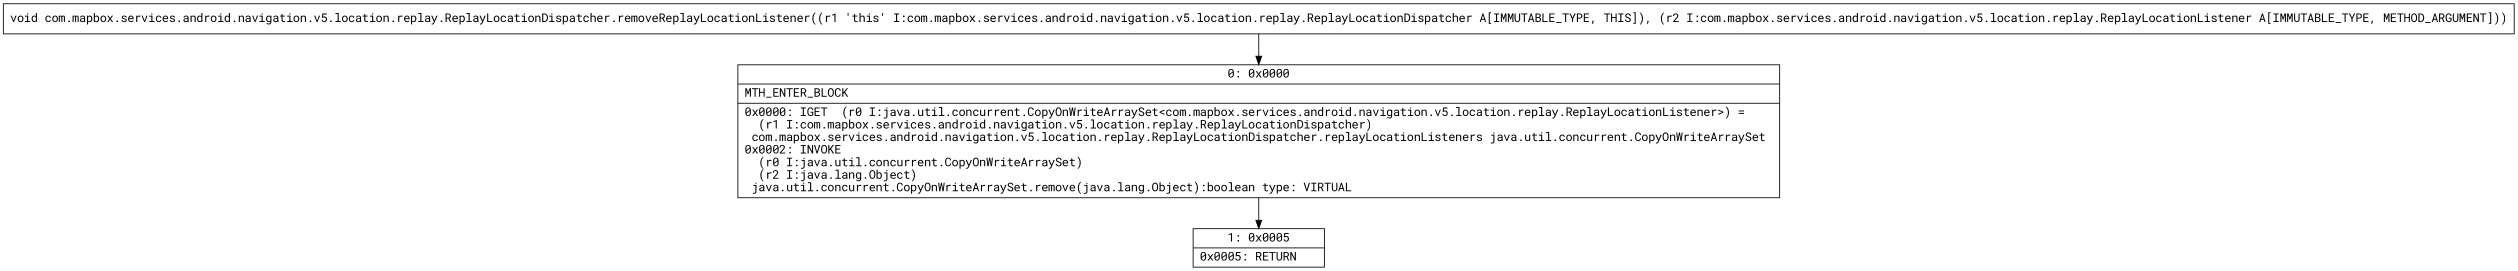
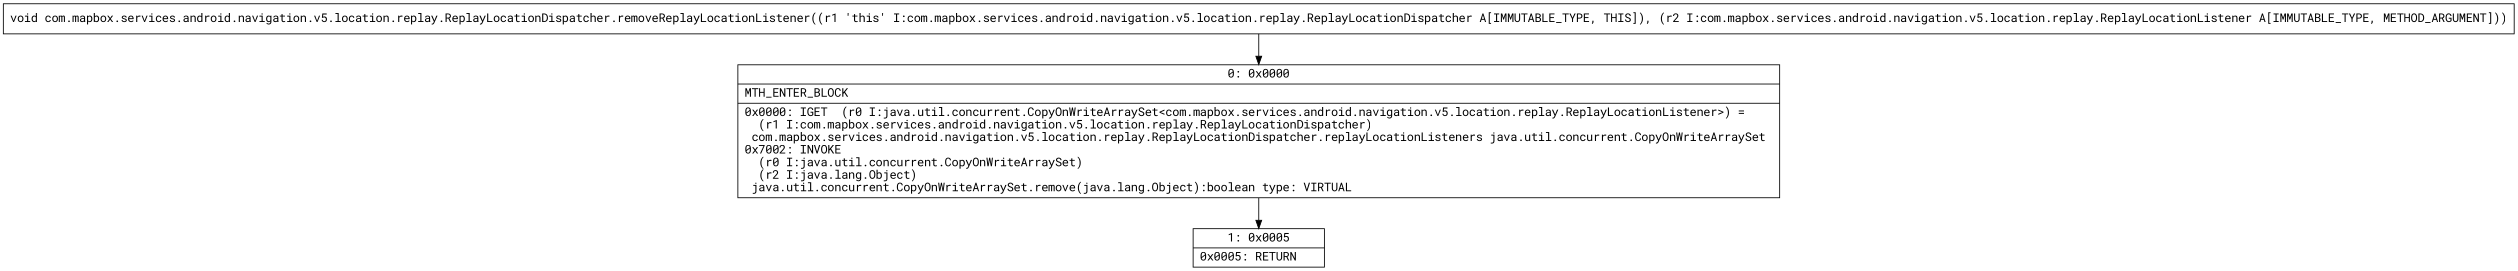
(800, 150) -> (800, 150)
